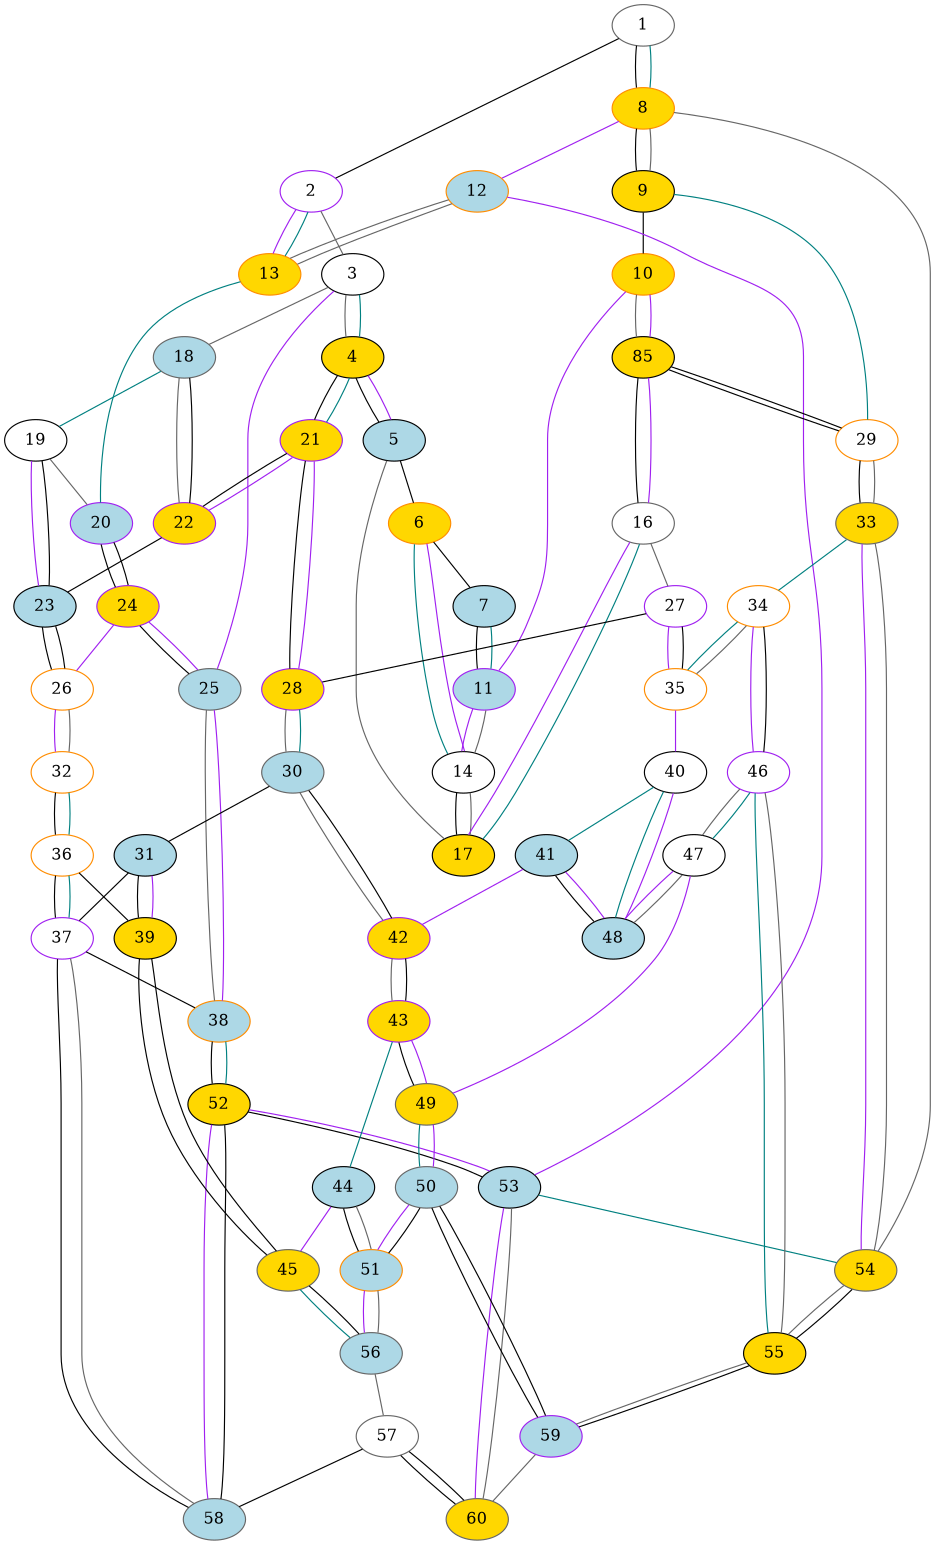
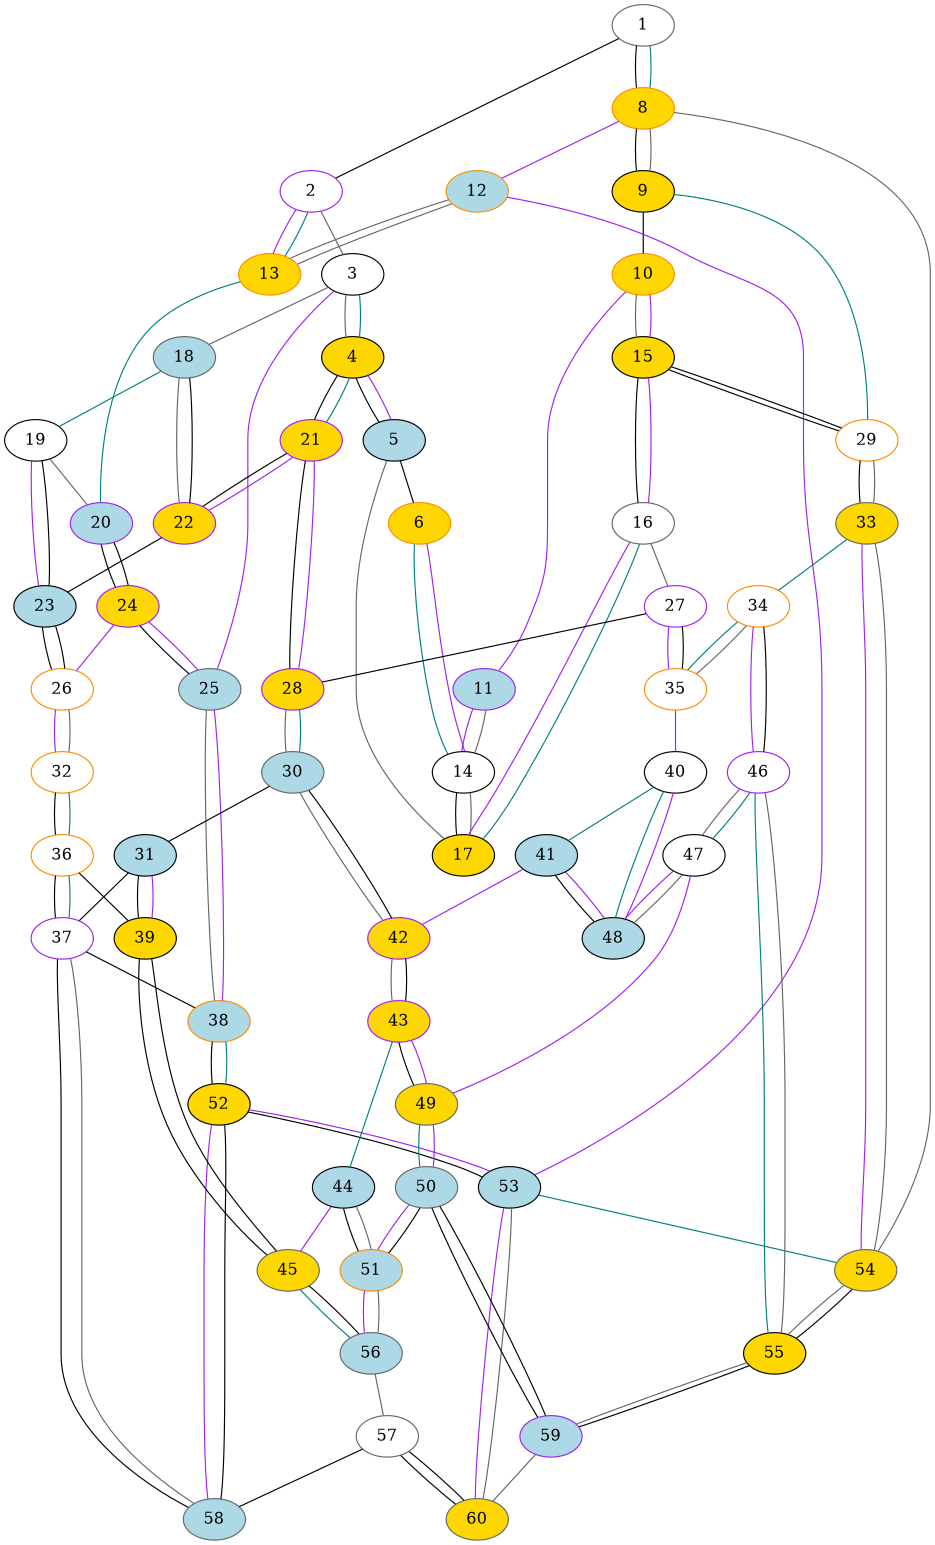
(643, 357) -> (643, 357)
(484, 606) -> none
